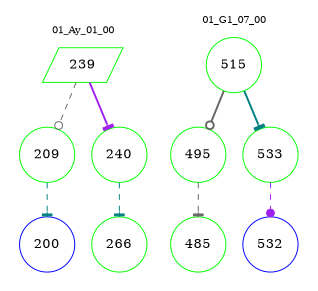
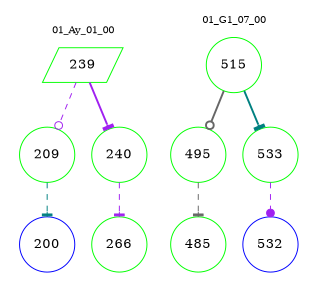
(68, 102) -> (68, 102)
(119, 197) -> (119, 197)
